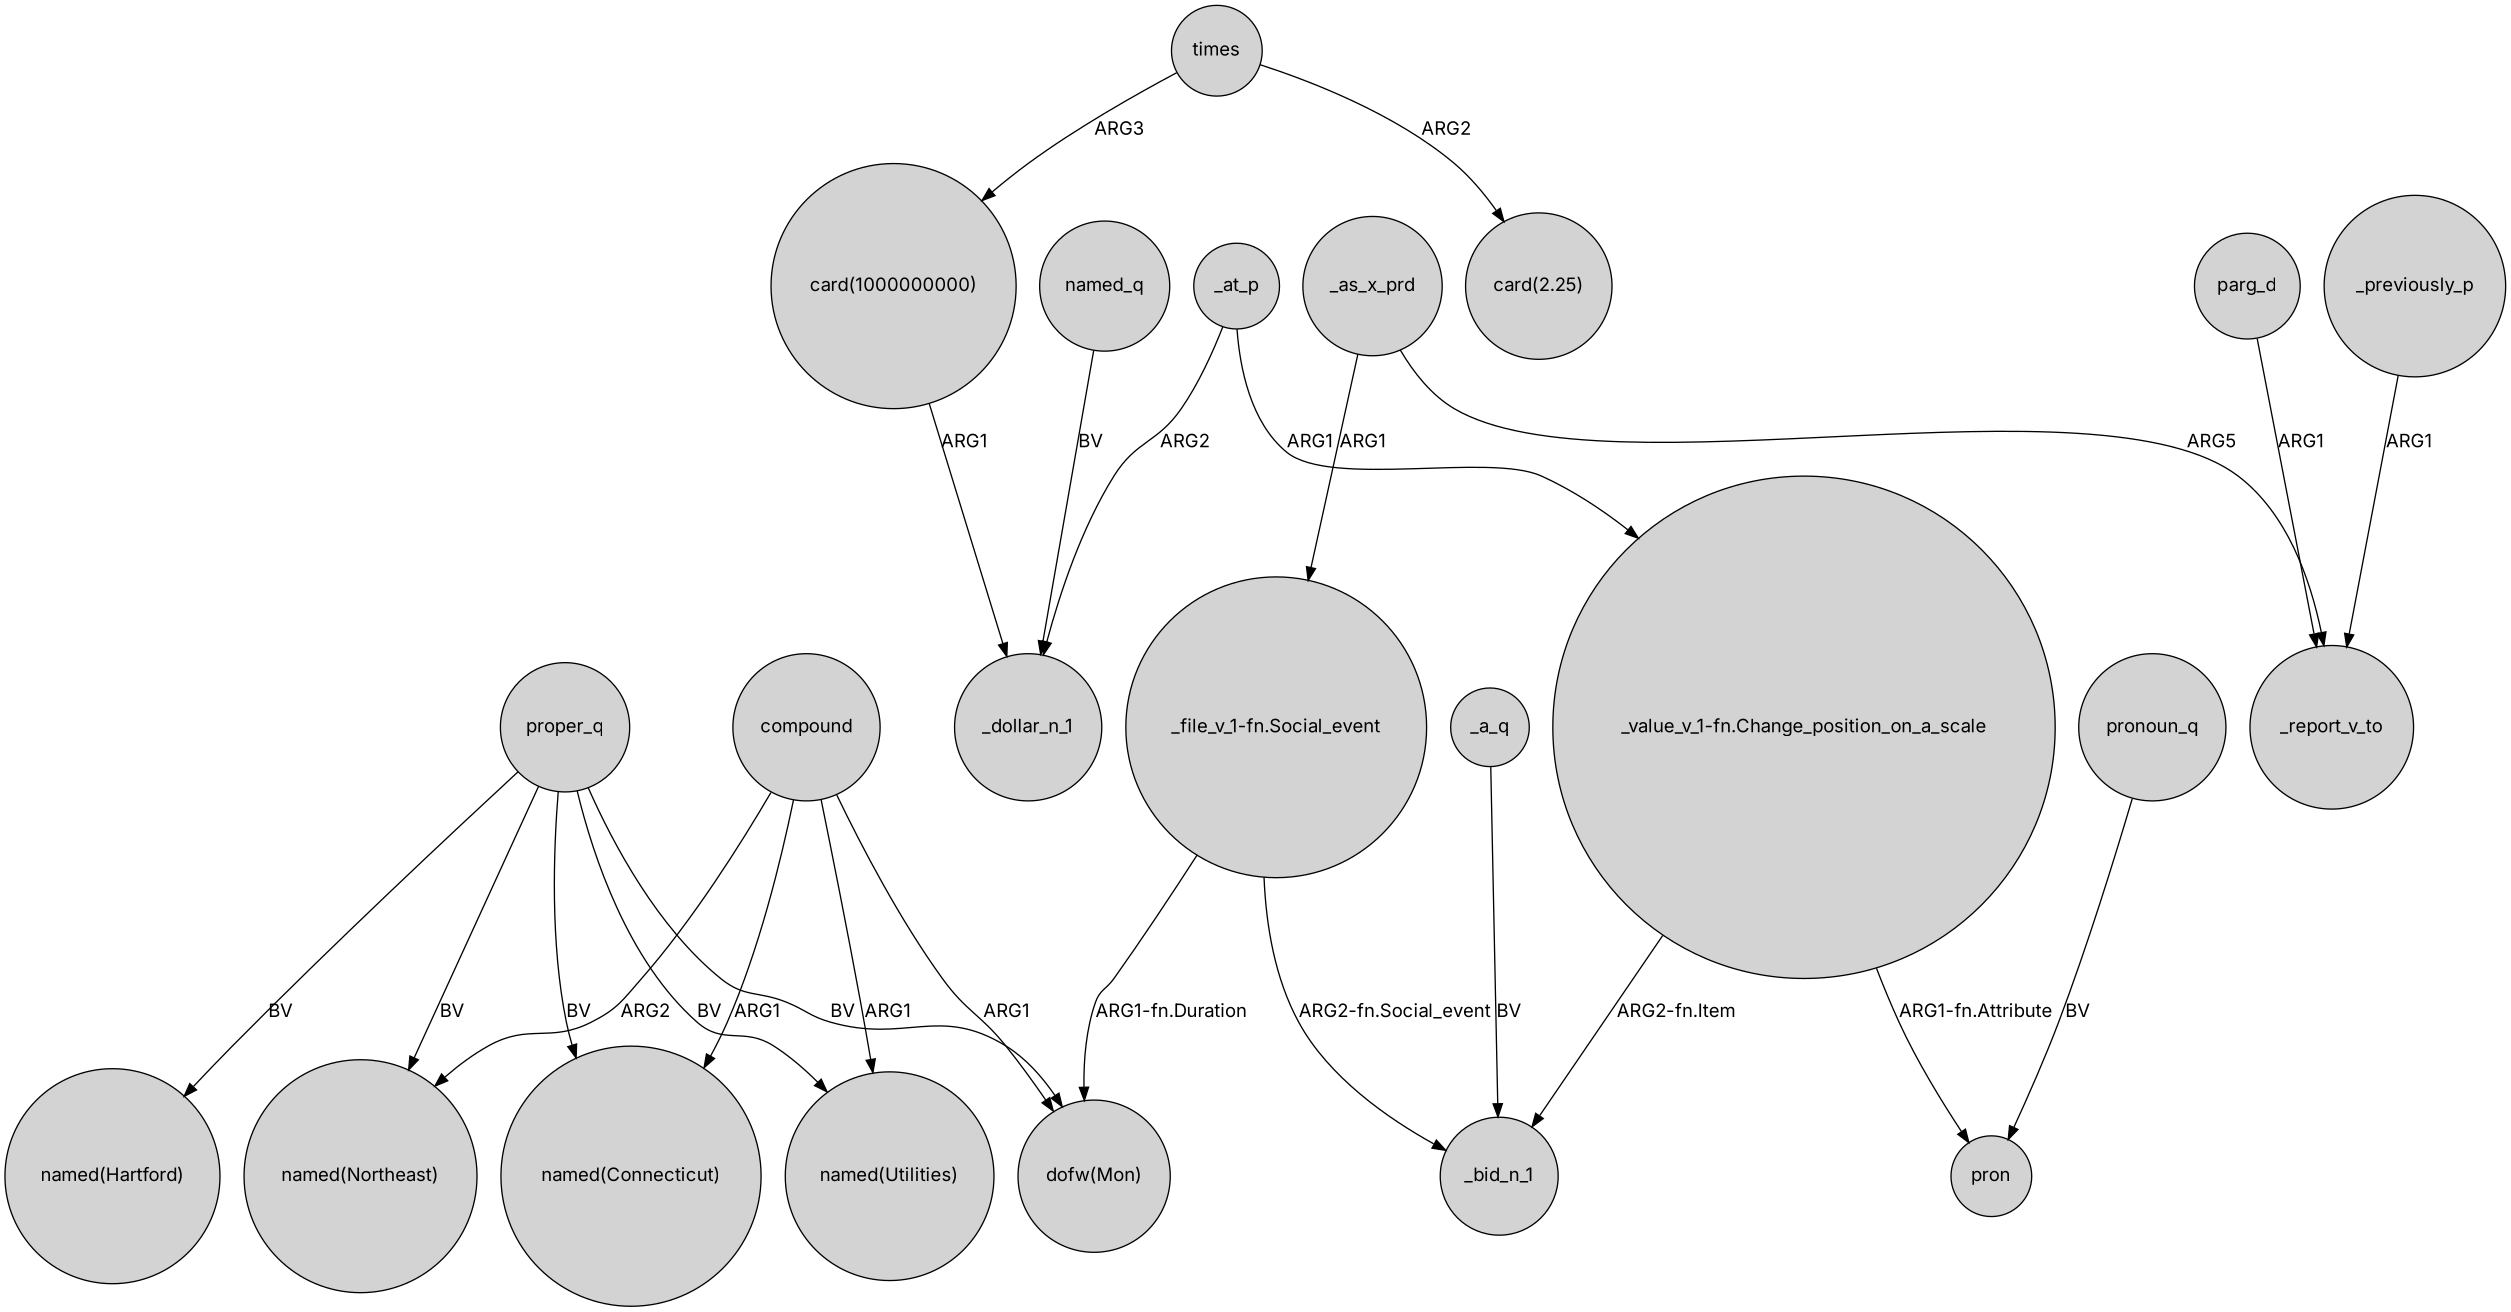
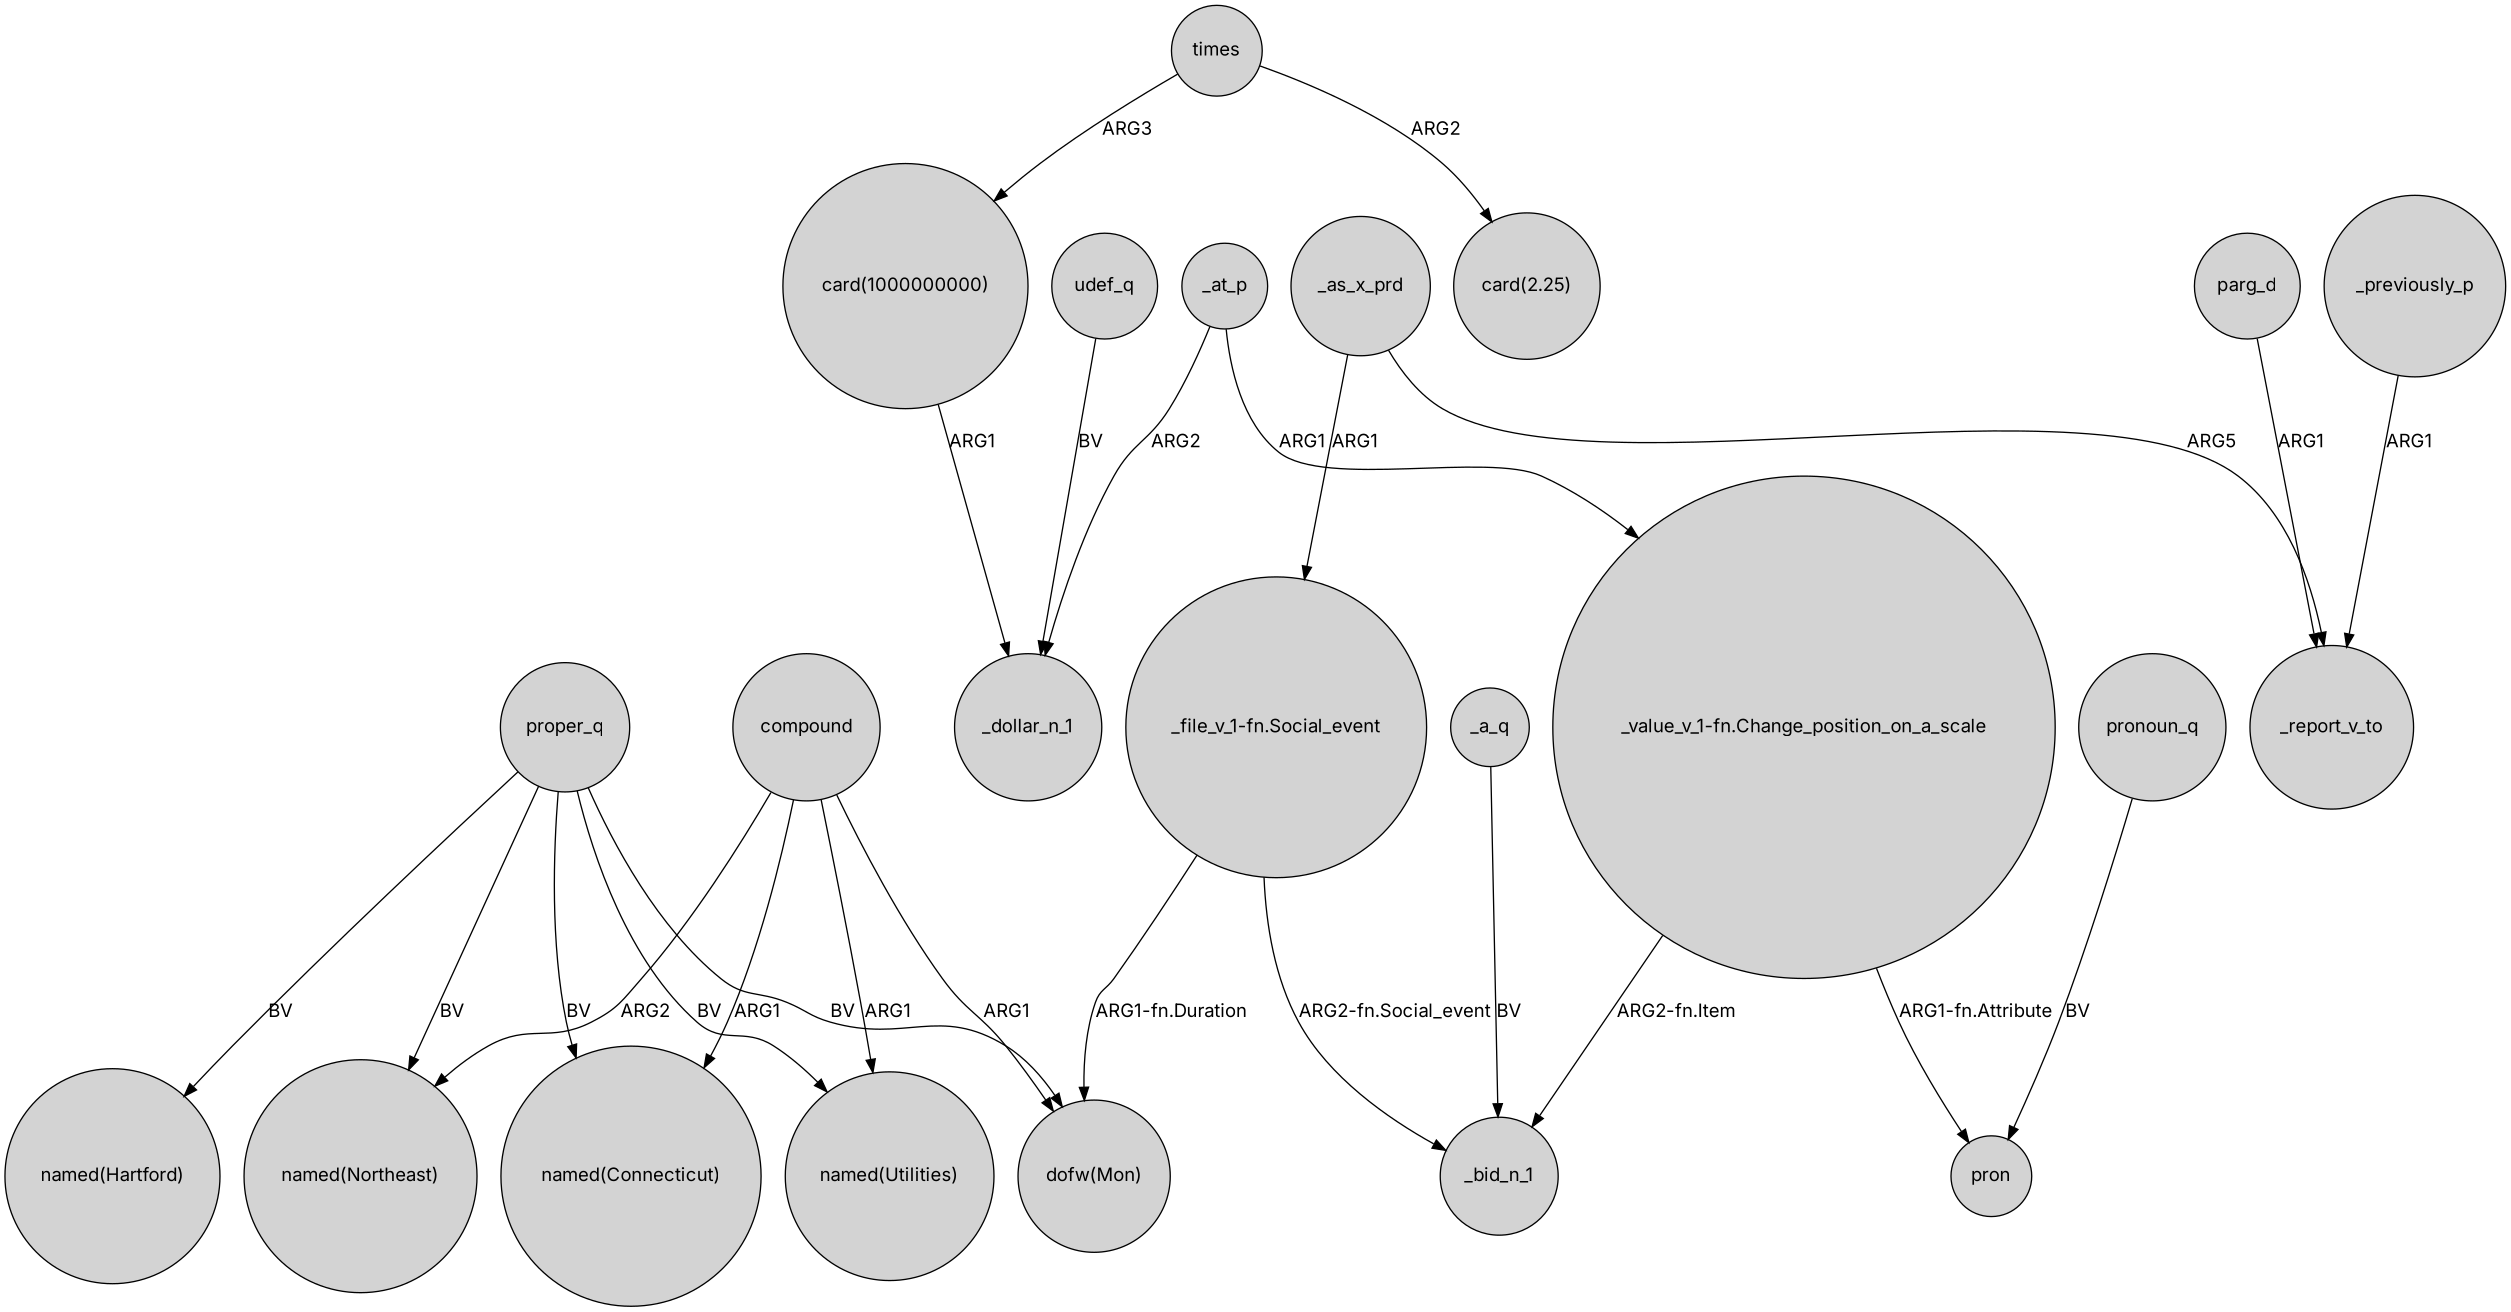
(1105, 286) -> (1105, 286)
